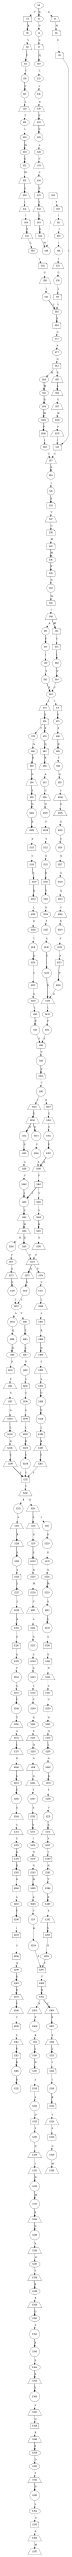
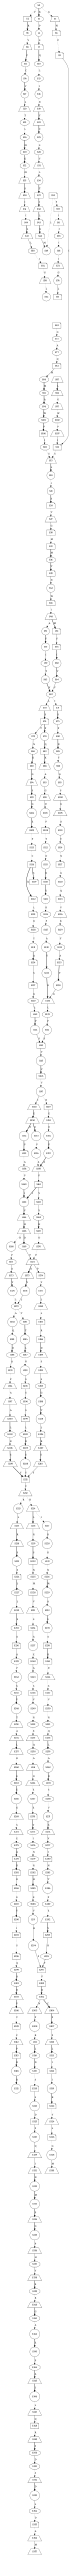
(57, 312) -> none
(57, 372) -> none
(34, 890) -> (26, 881)
(48, 1653) -> (48, 1653)
(48, 1897) -> (48, 1897)
